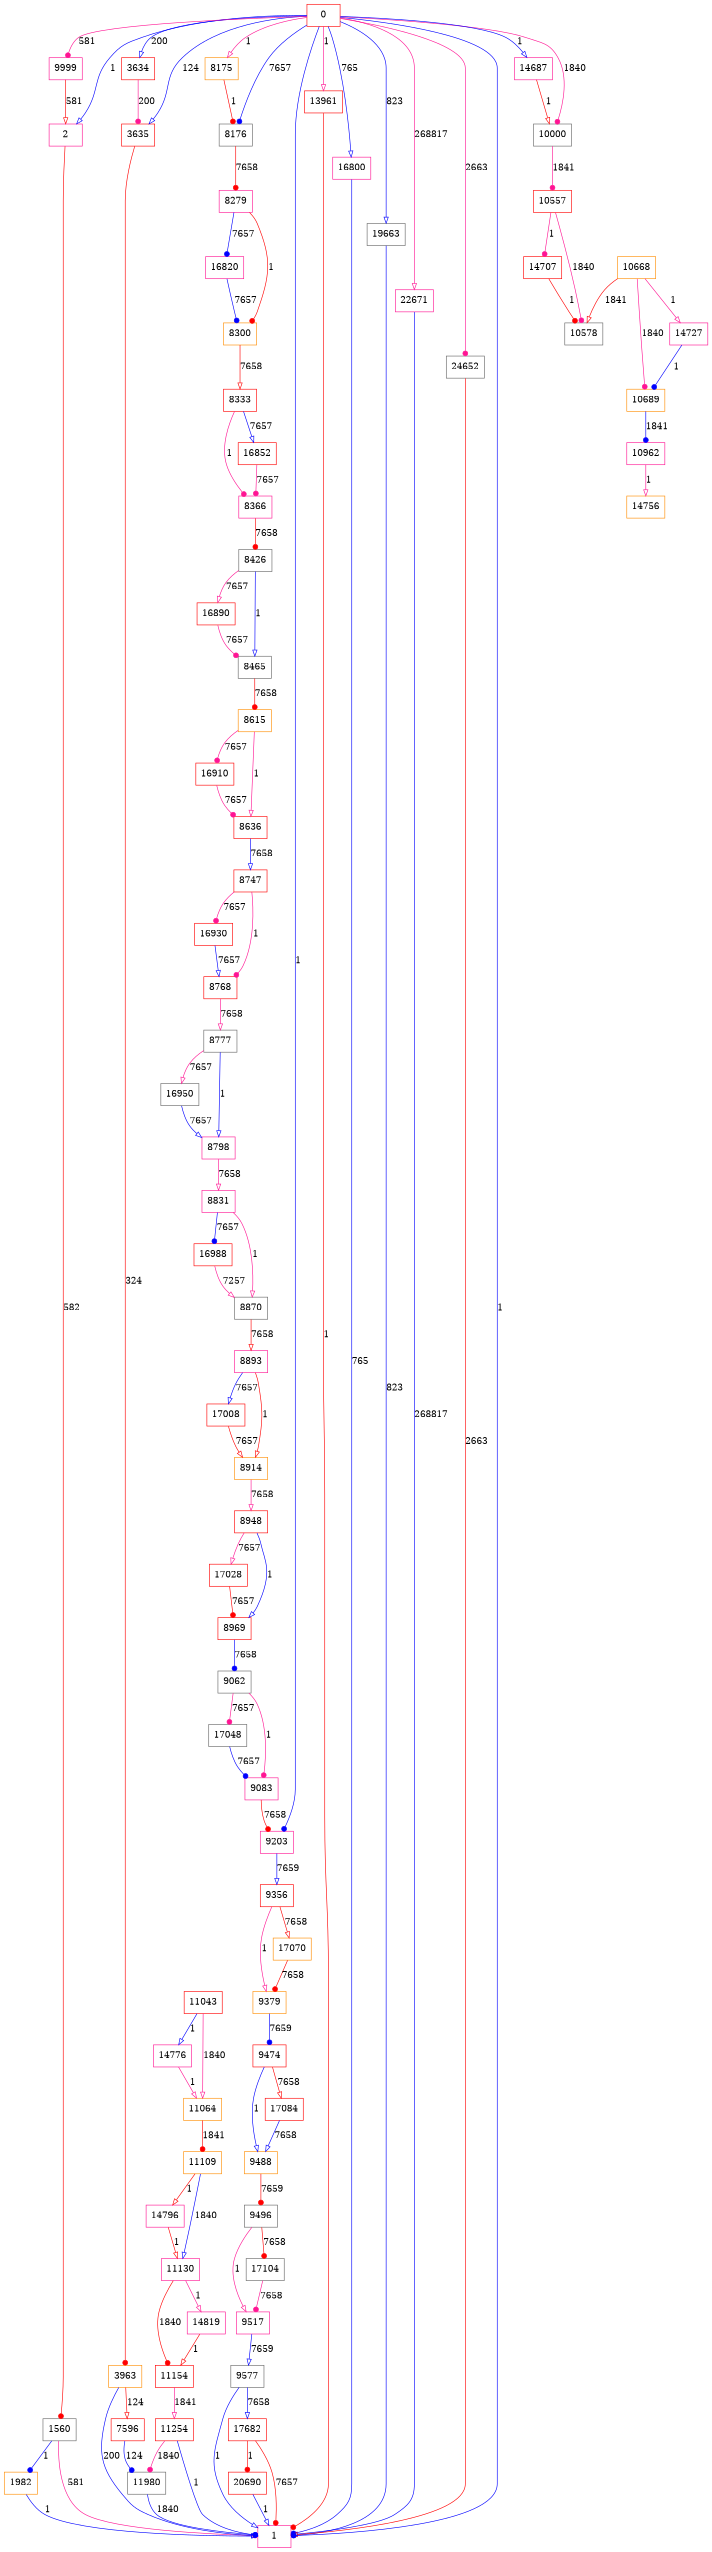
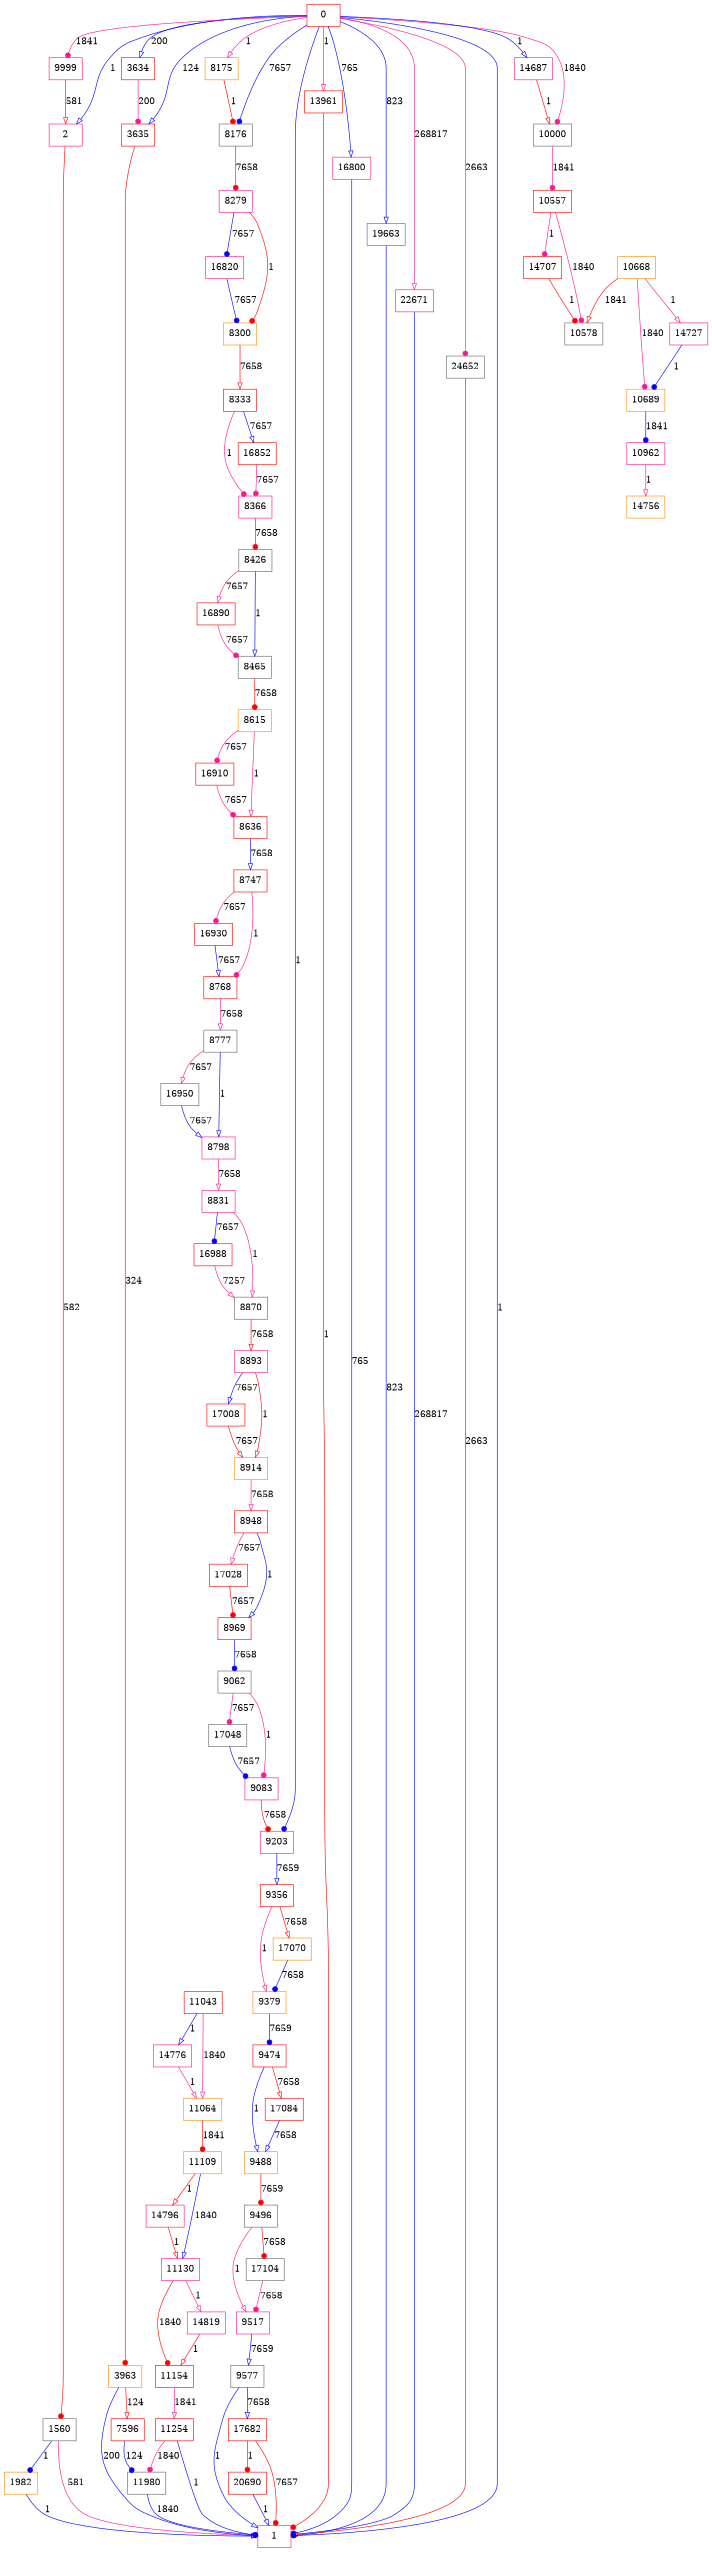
(87, 42) -> (87, 42)
(282, 1973) -> (282, 1973)
